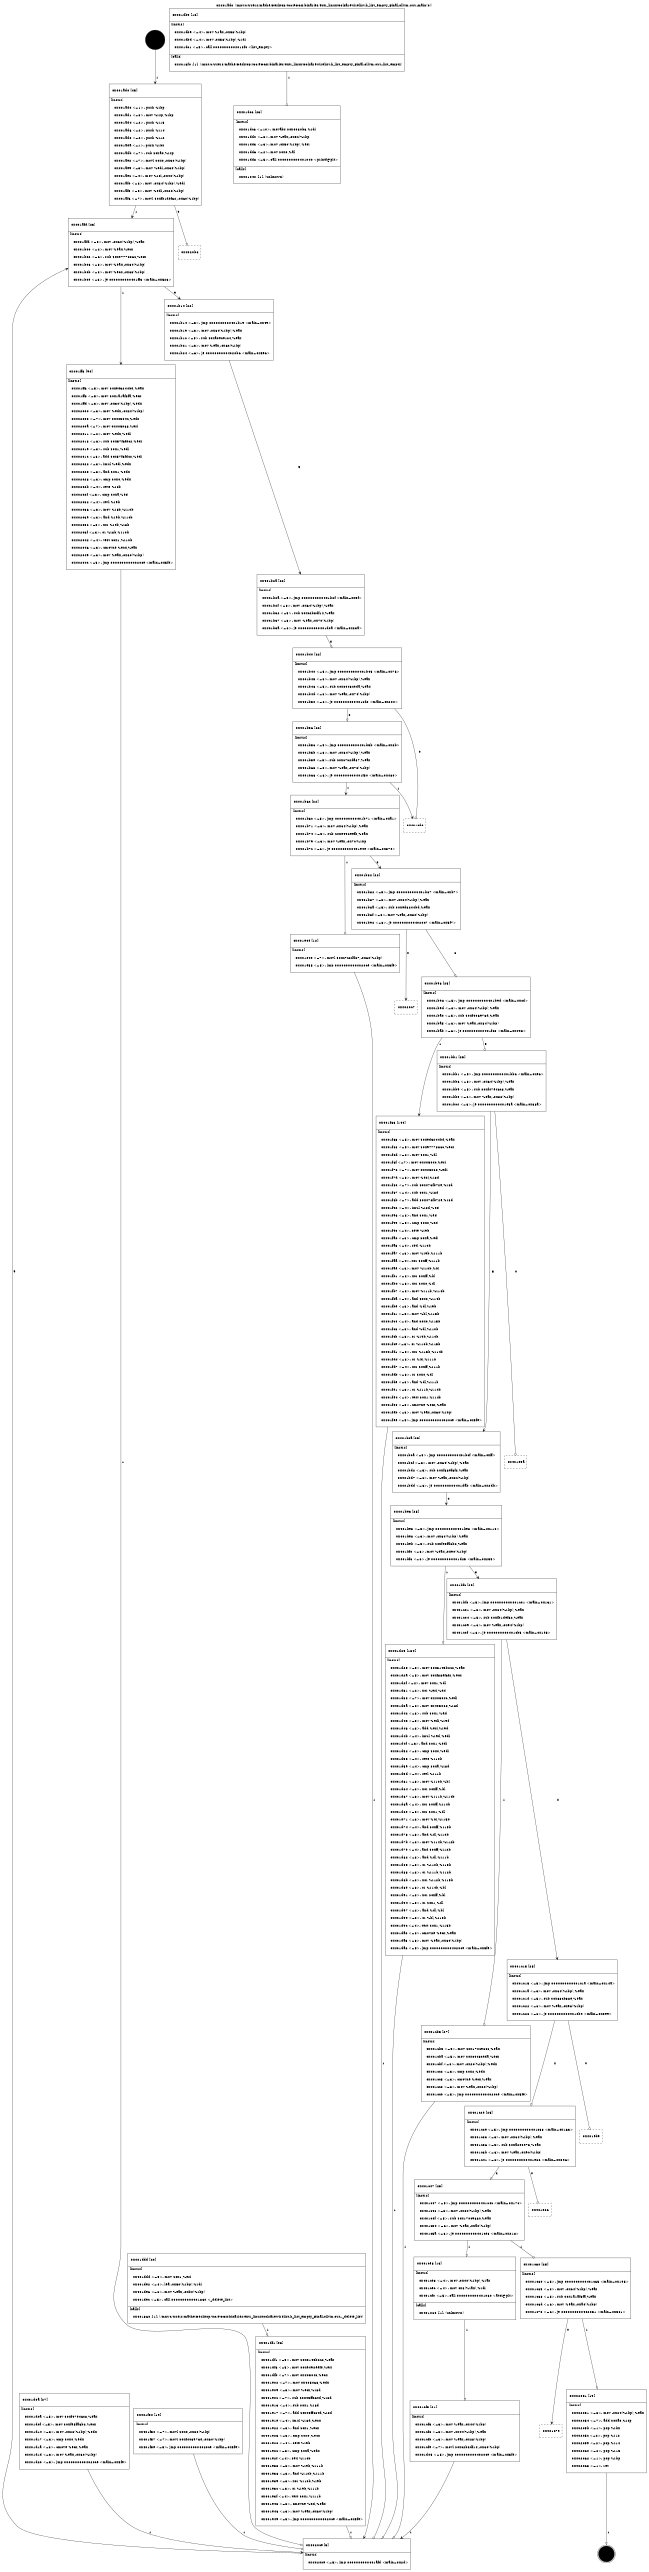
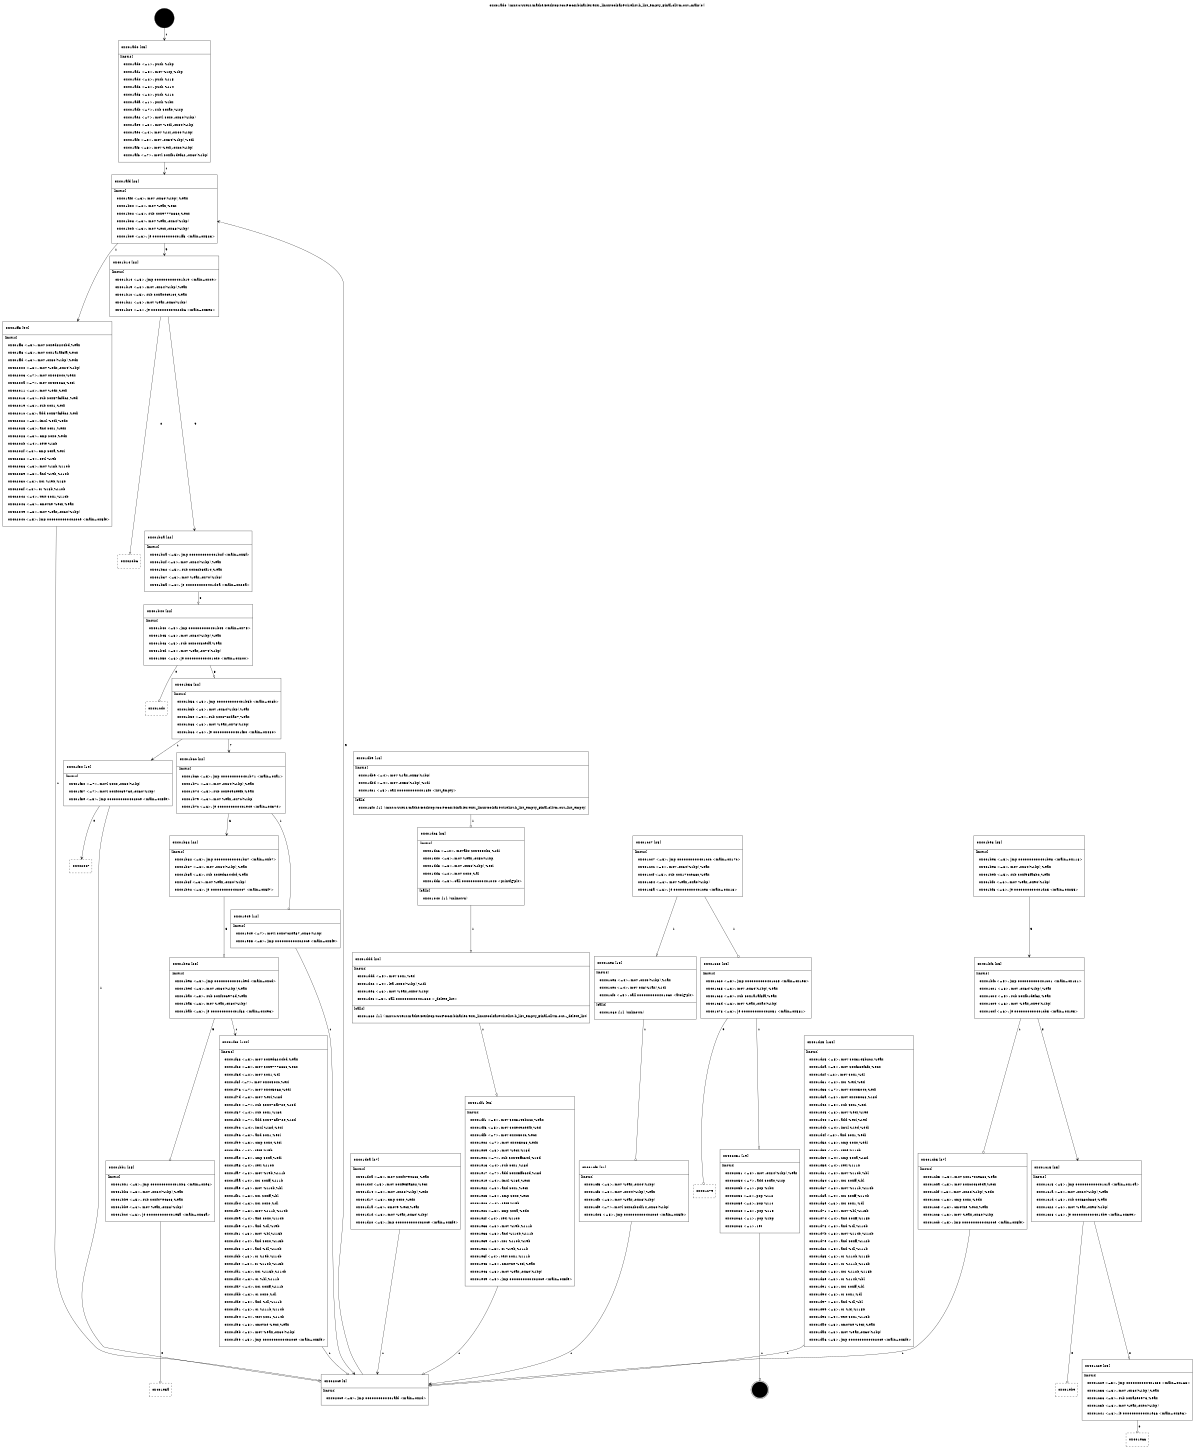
(181, 224) -> (145, 434)
(403, 798) -> (168, 749)
none -> (471, 928)
(406, 964) -> (88, 830)
(446, 1462) -> none
(444, 1604) -> none
(495, 2172) -> none
(465, 2359) -> (640, 1089)
(559, 2370) -> (703, 1098)
